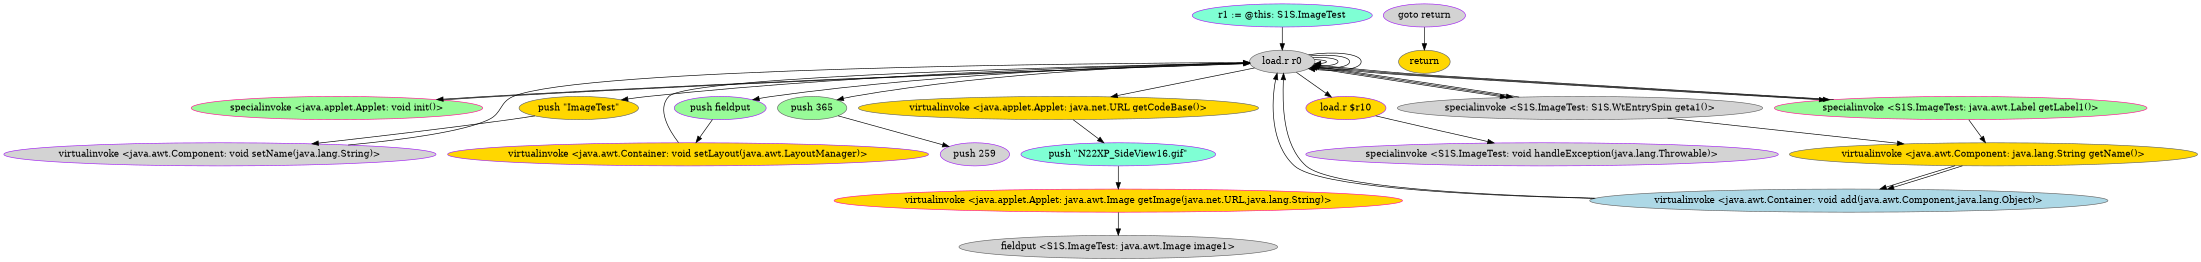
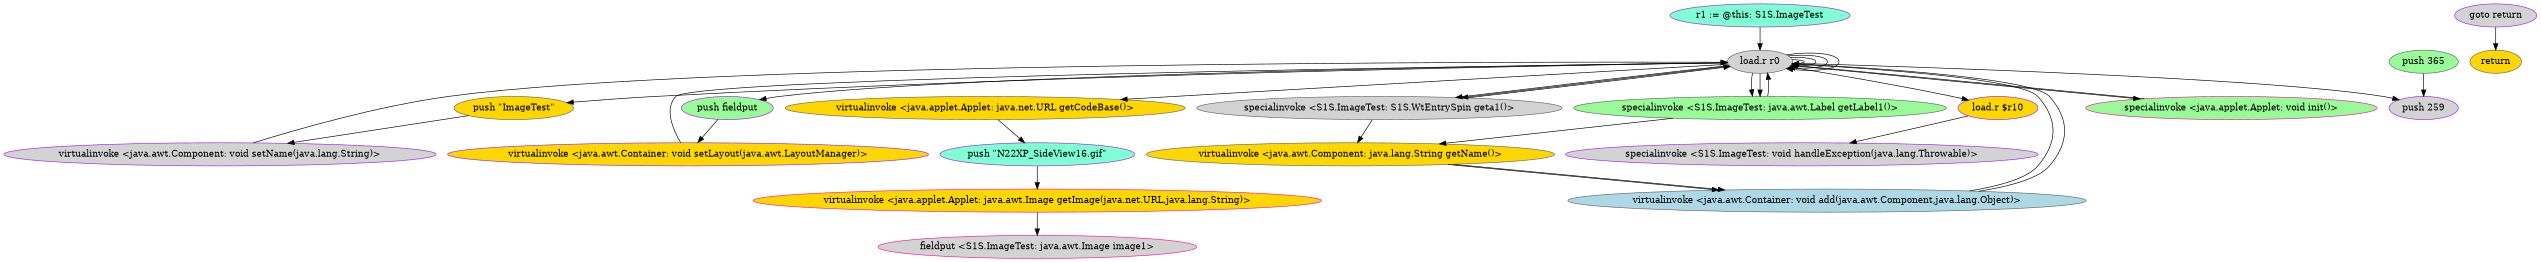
(975, 80) -> (2093, 74)
(1961, 108) -> (1760, 108)
(1118, 247) -> (1037, 247)
